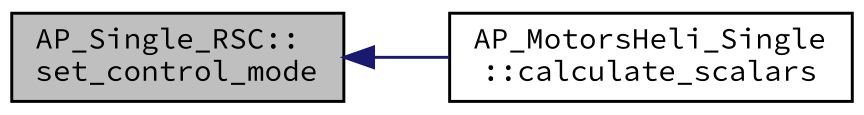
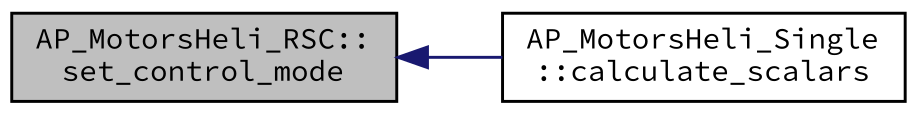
(178, 57) -> (204, 57)
